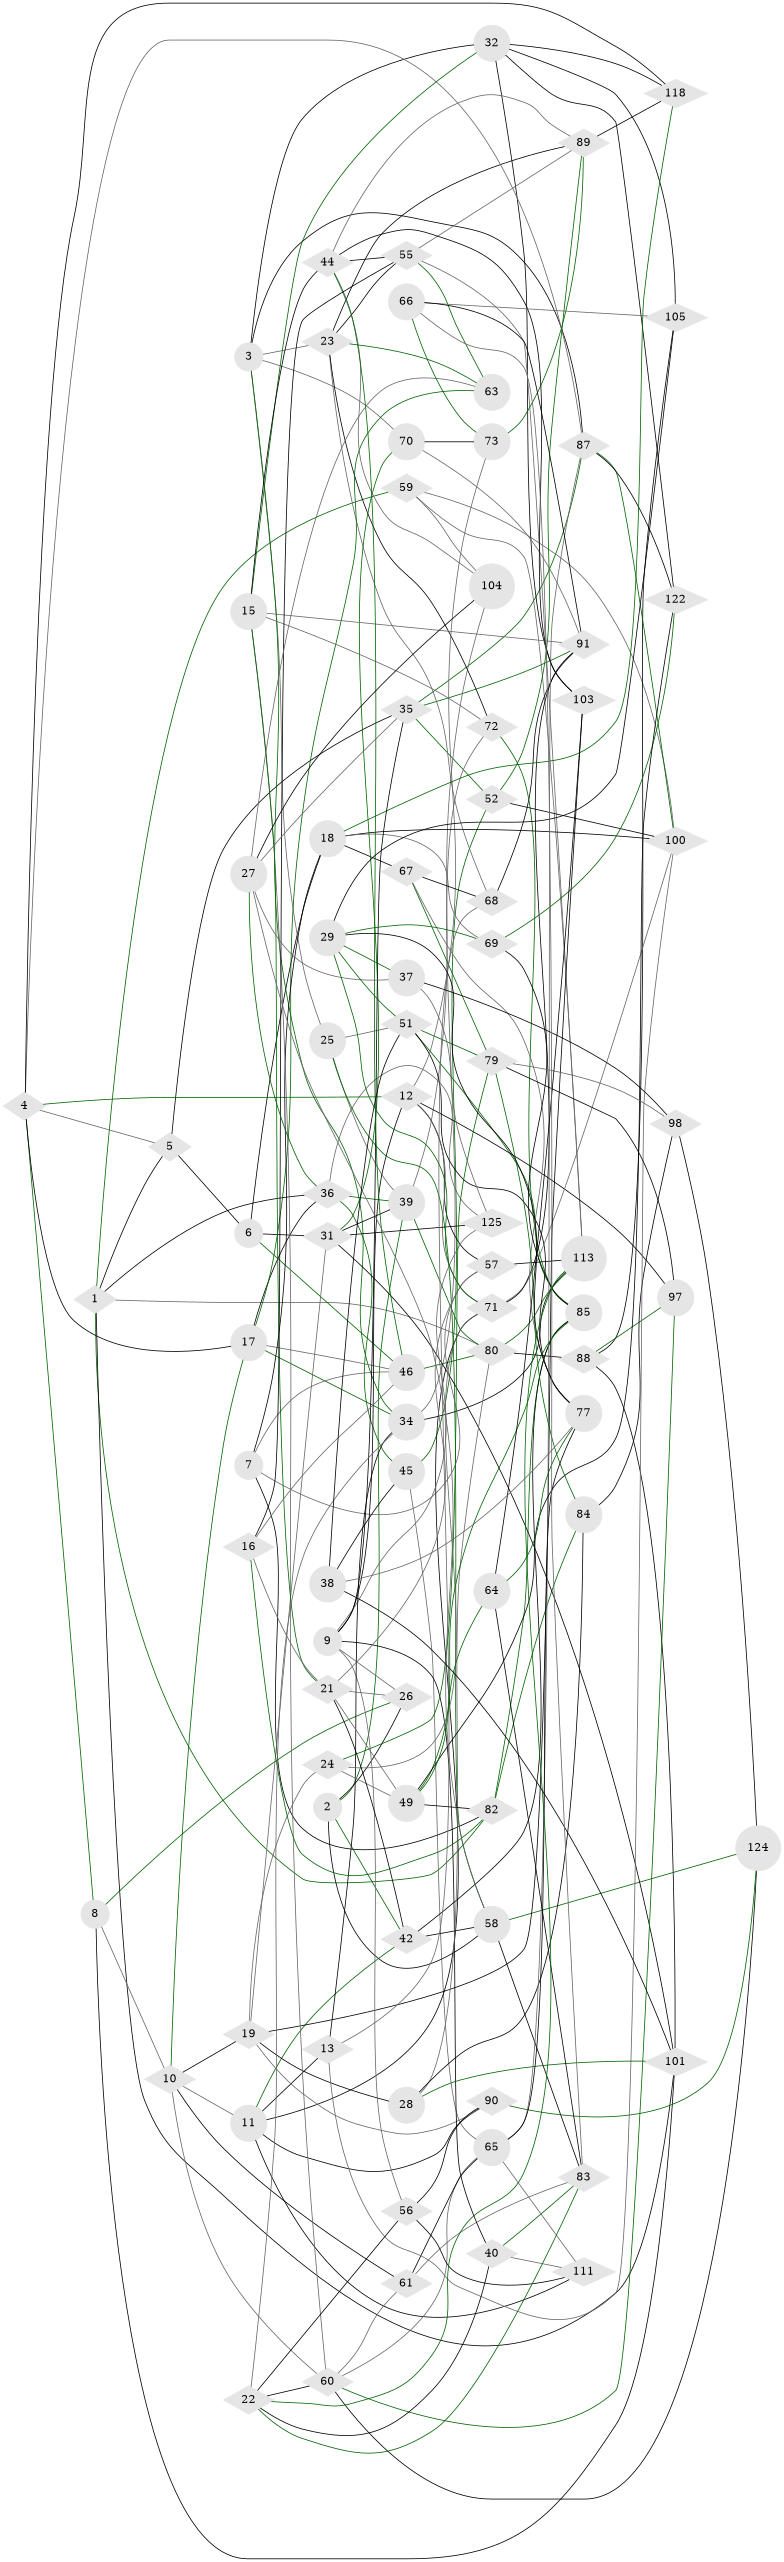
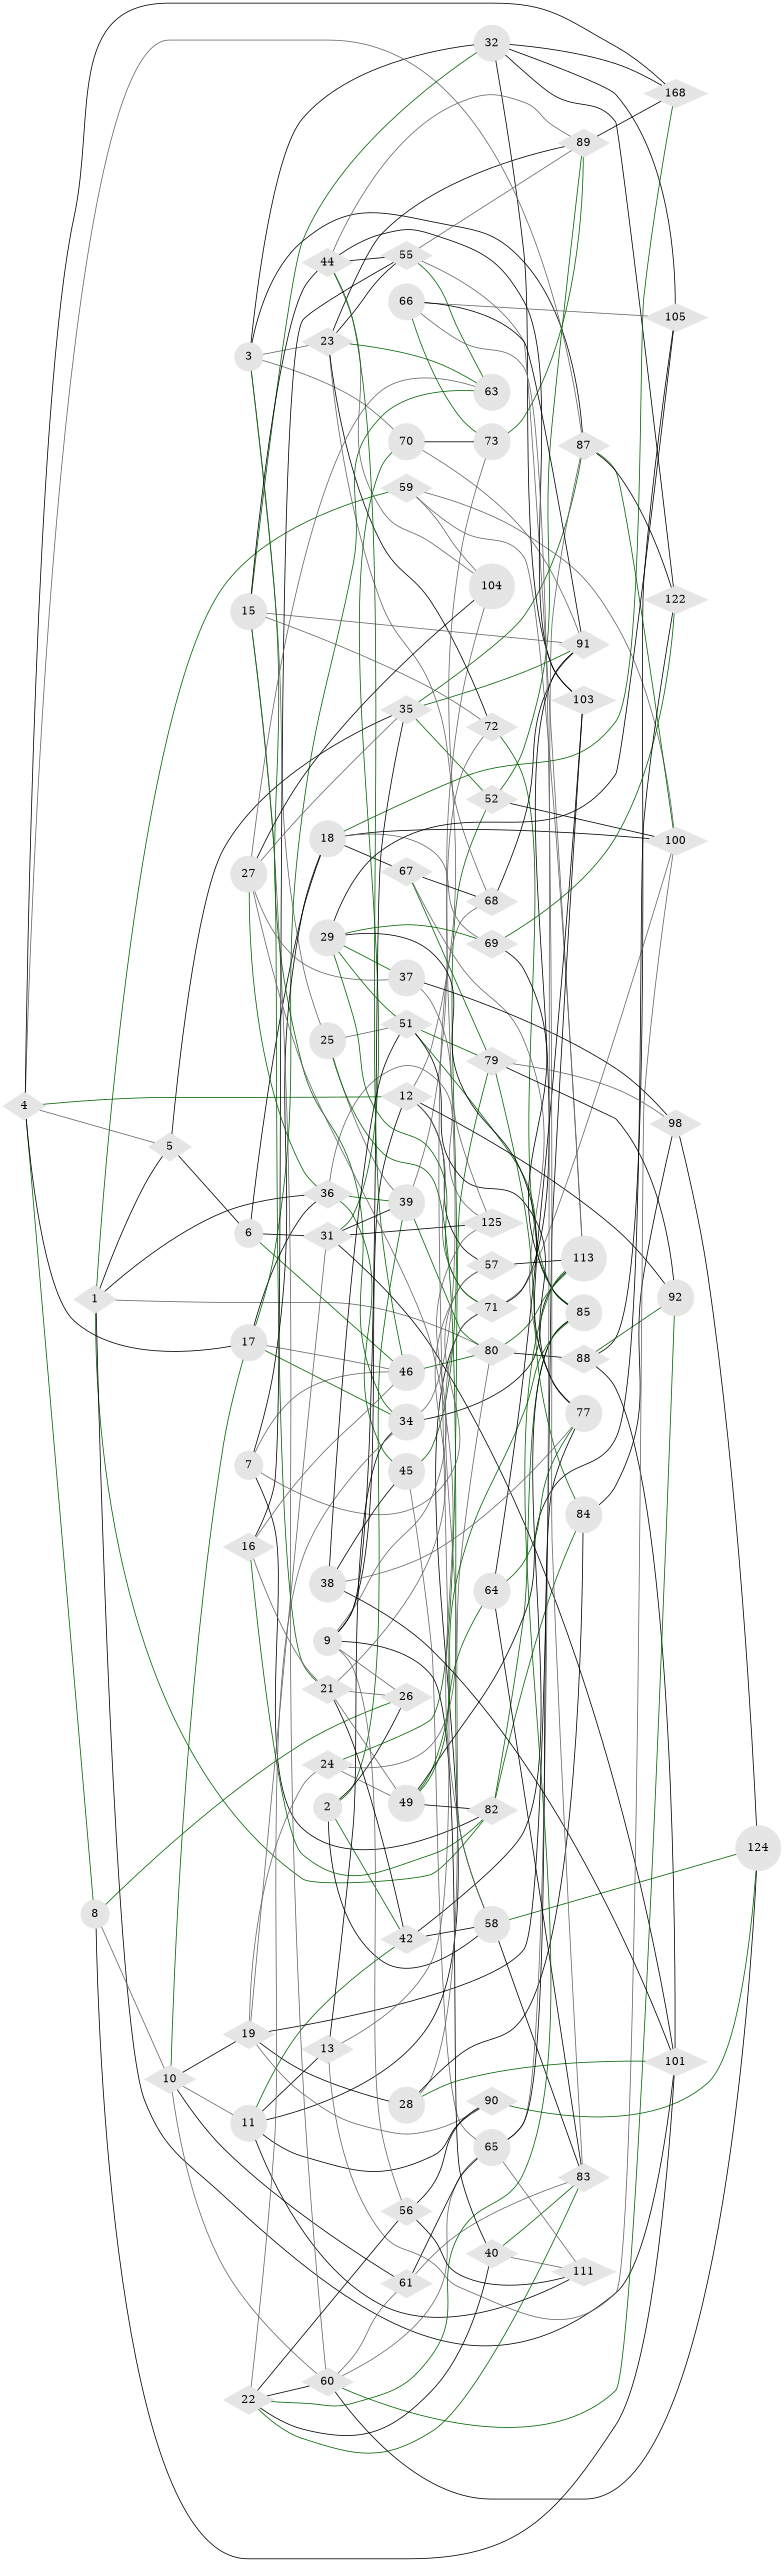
(676, 94) -> (676, 94)
(676, 1298) -> (676, 1298)
